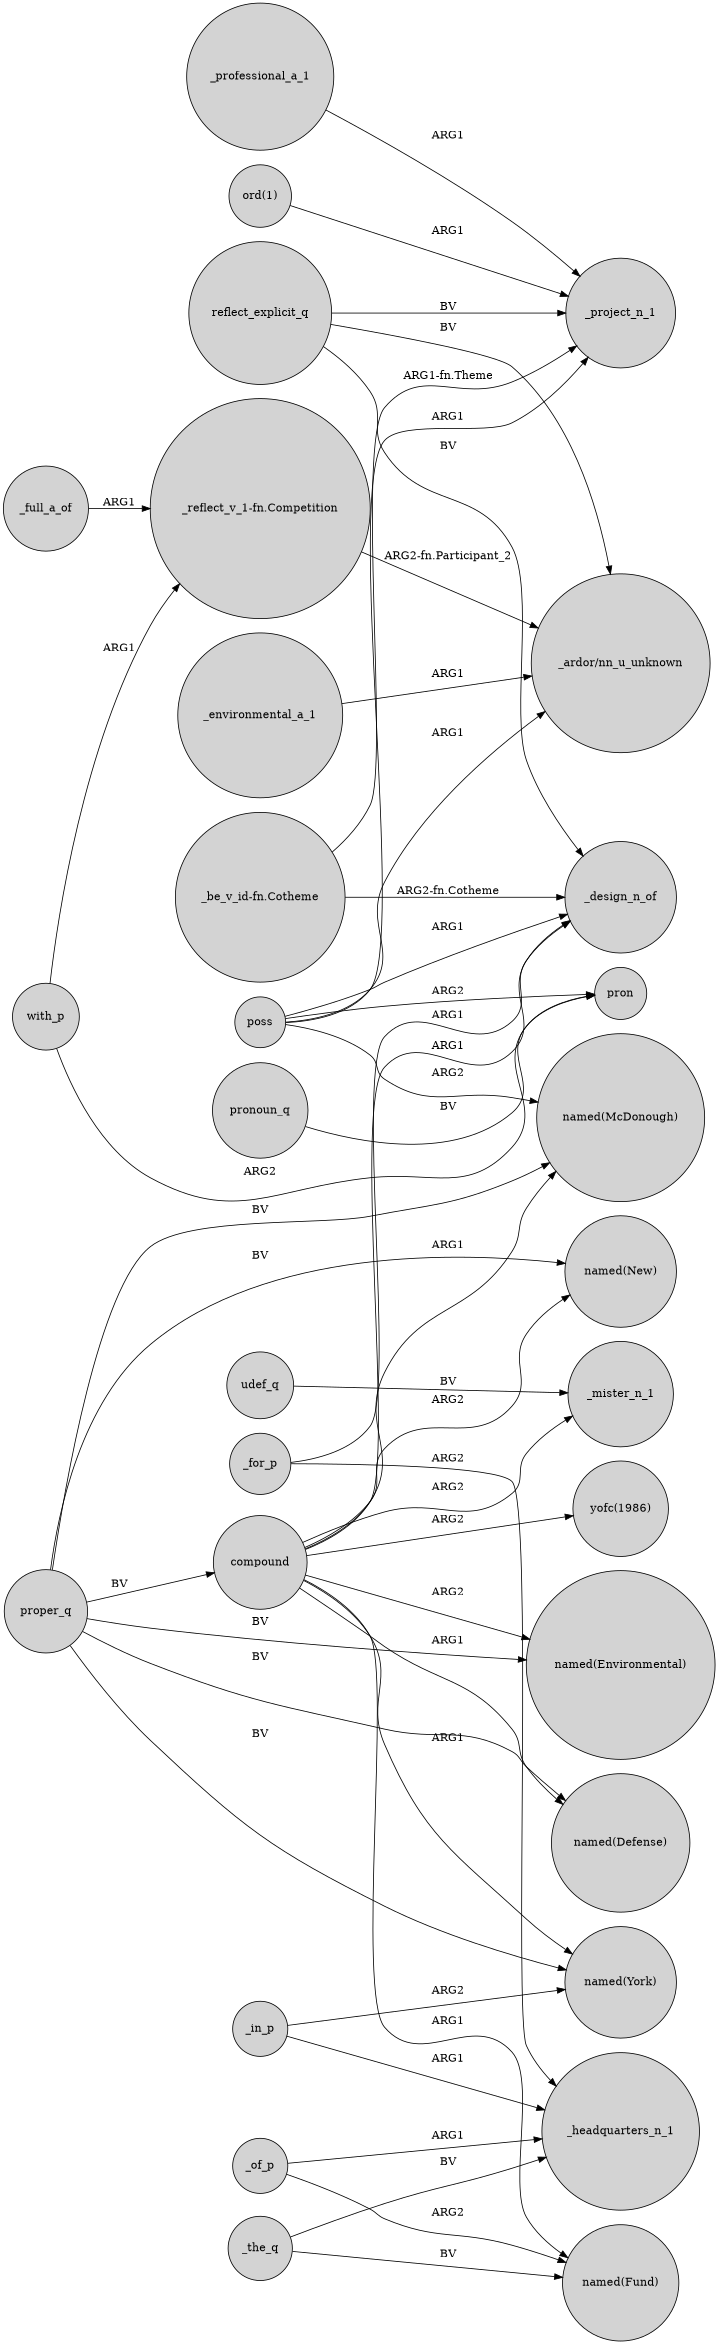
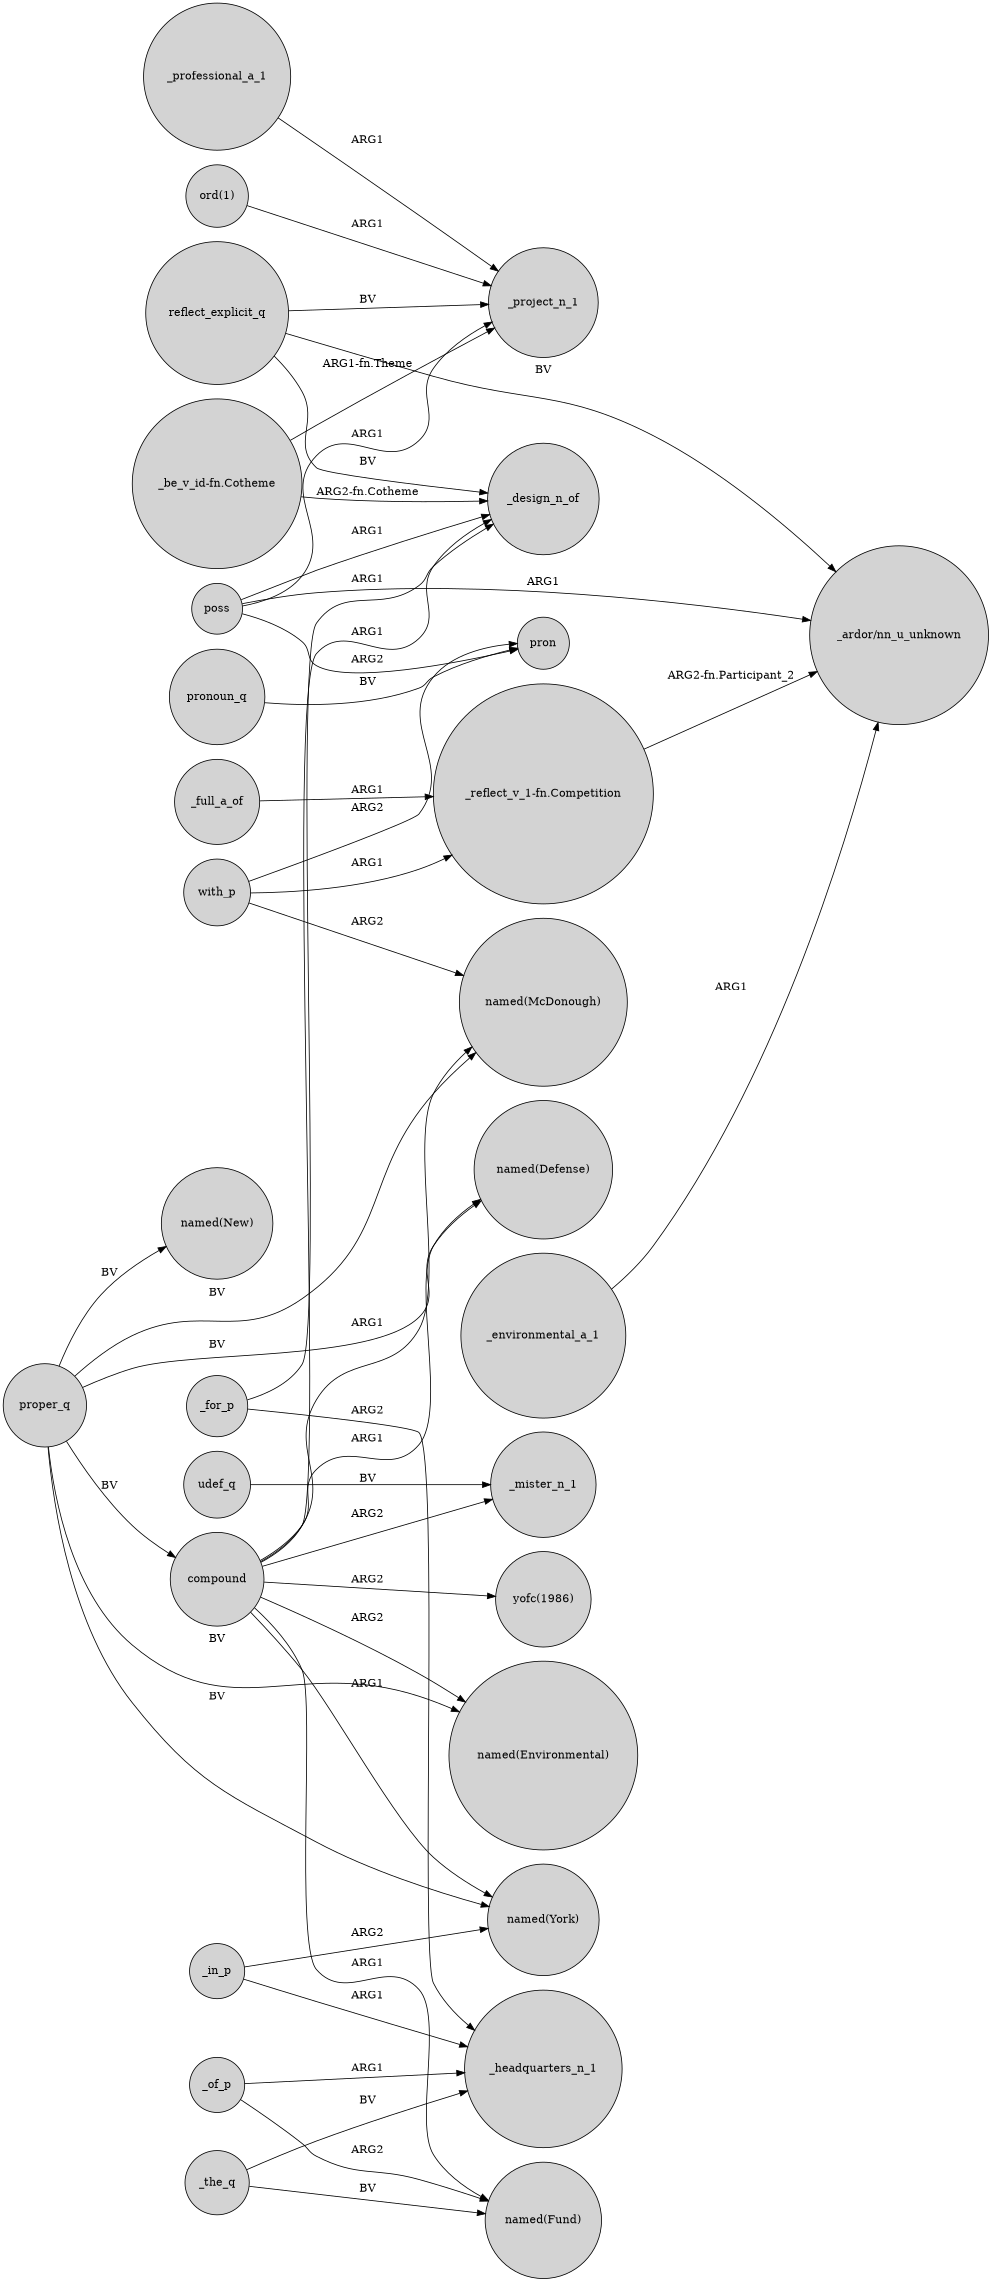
(398, 1087) -> (352, 938)
(443, 1428) -> none
